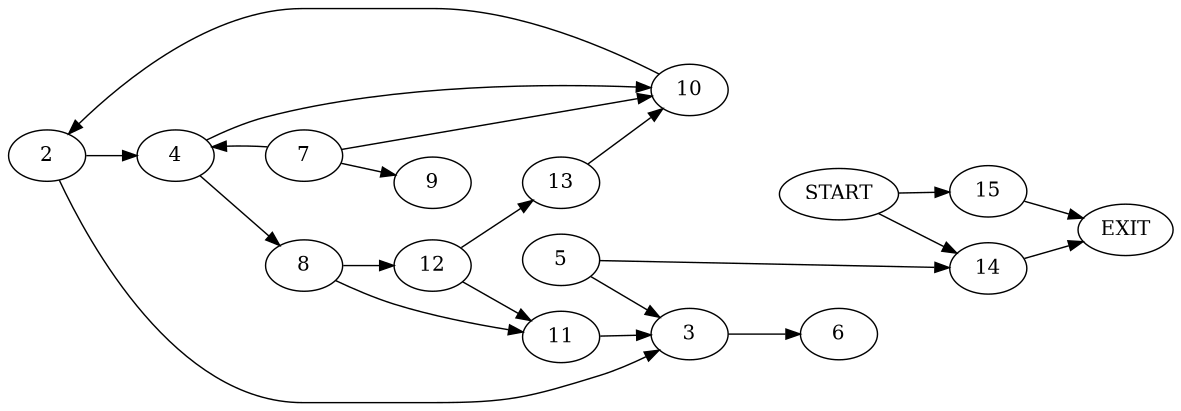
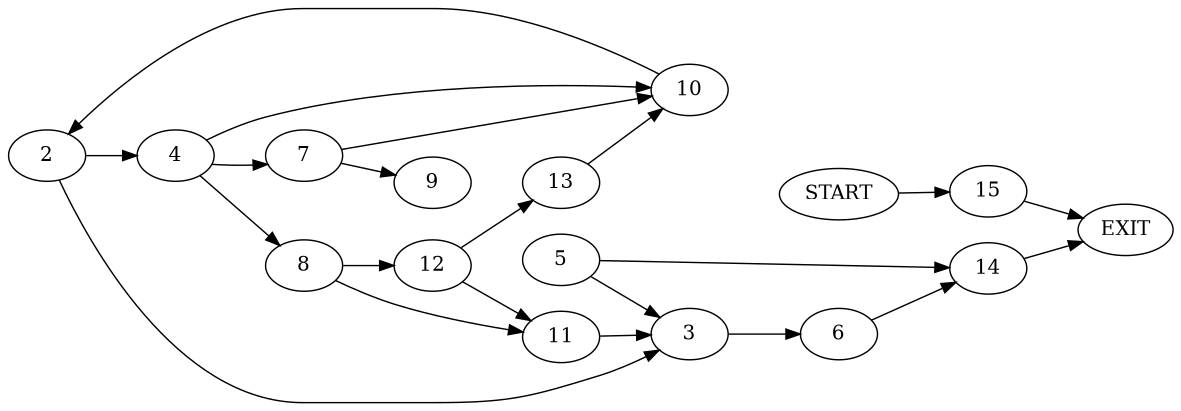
(247, 146) -> (233, 165)
(911, 230) -> (907, 304)
